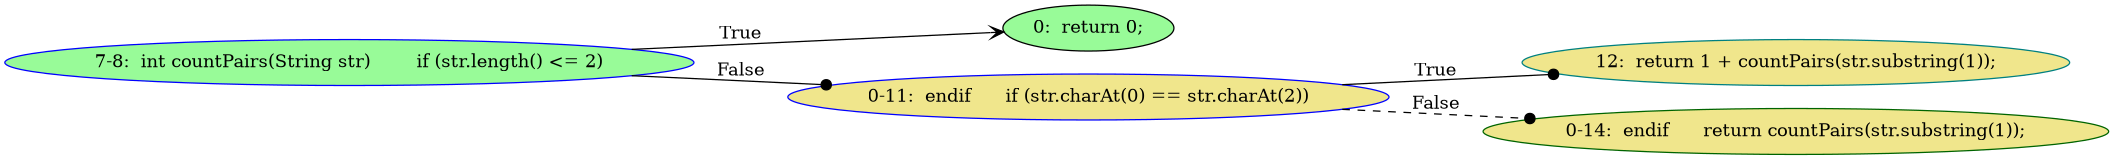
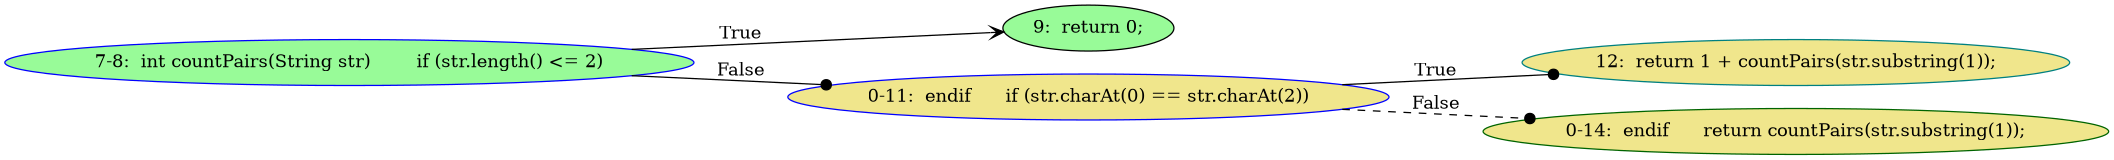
(1088, 28) -> (1088, 28)
